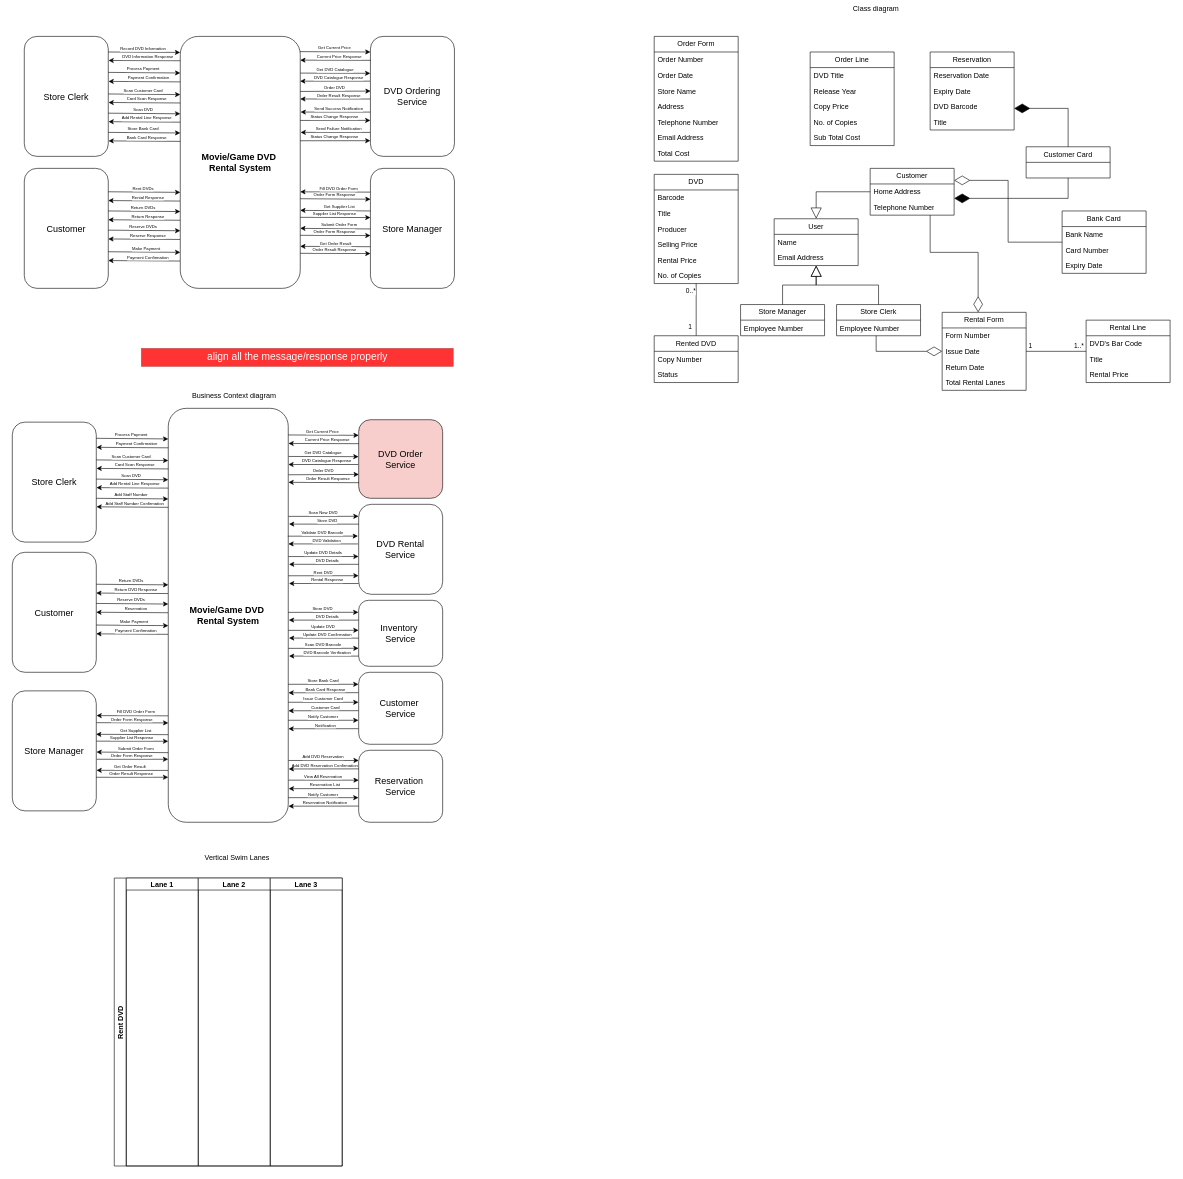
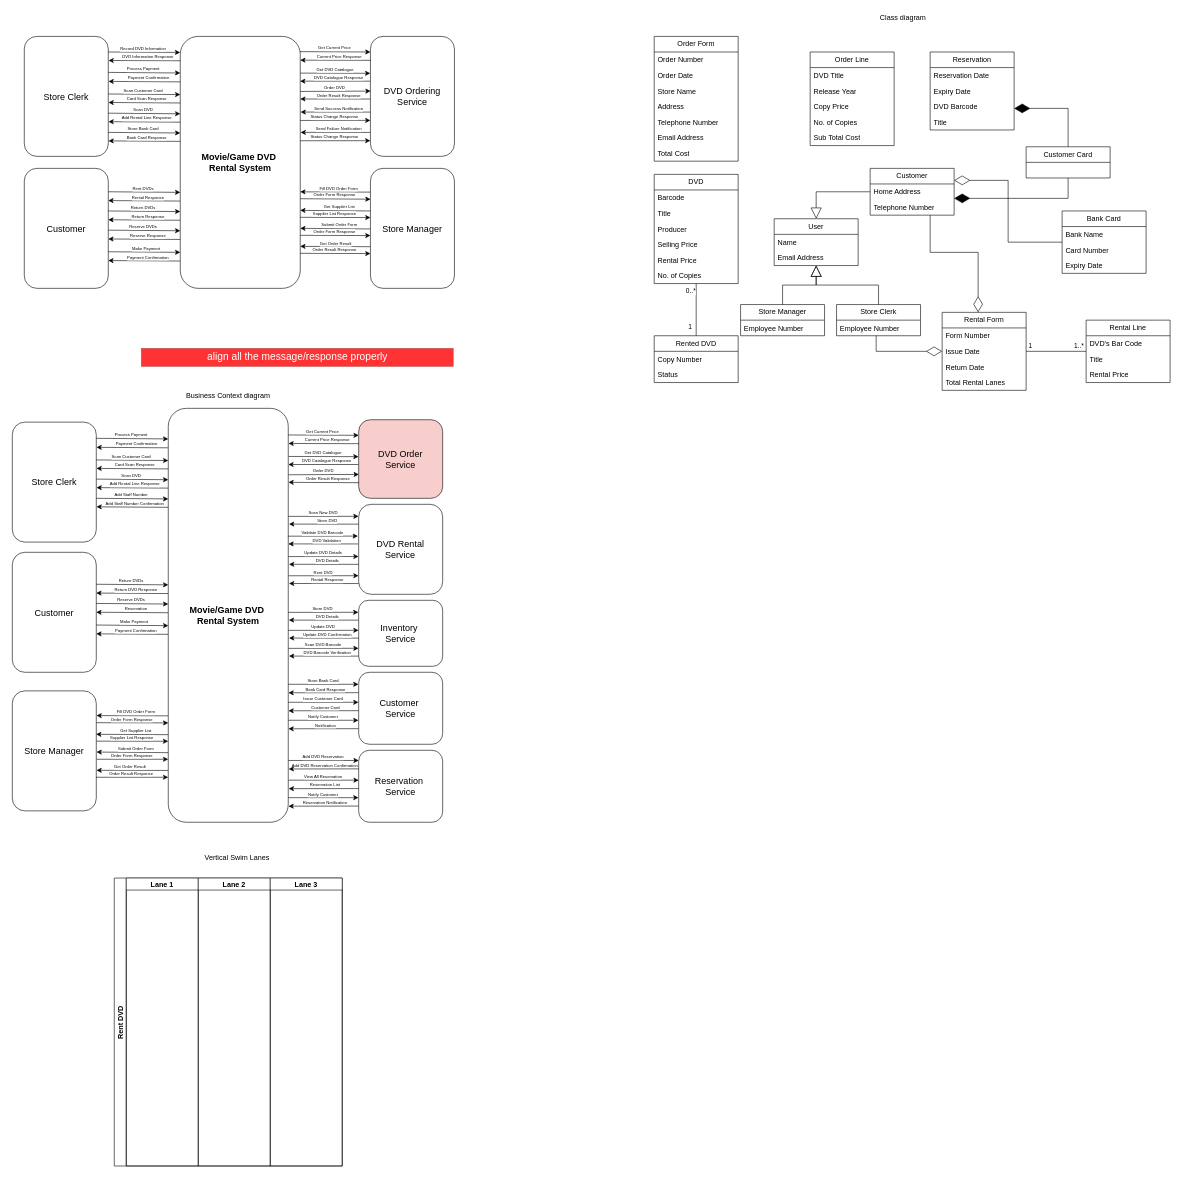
(876, 9) -> (903, 18)
(234, 396) -> (228, 396)
